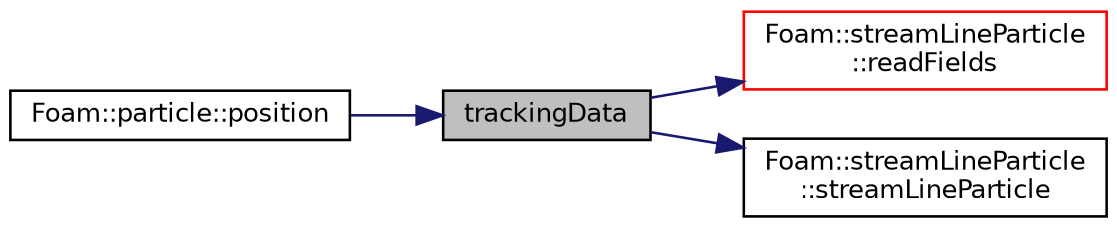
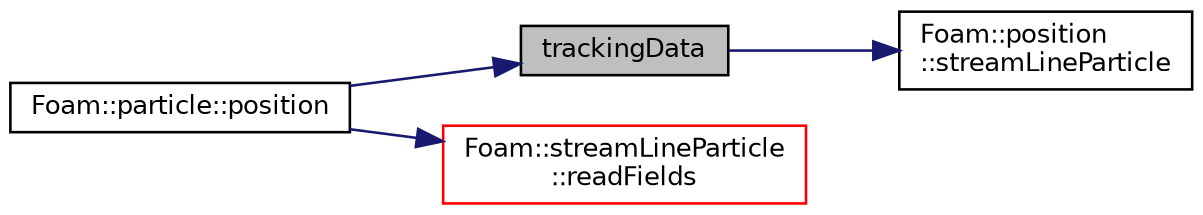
(684, 92) -> (383, 134)
(925, 178) -> (1046, 51)
